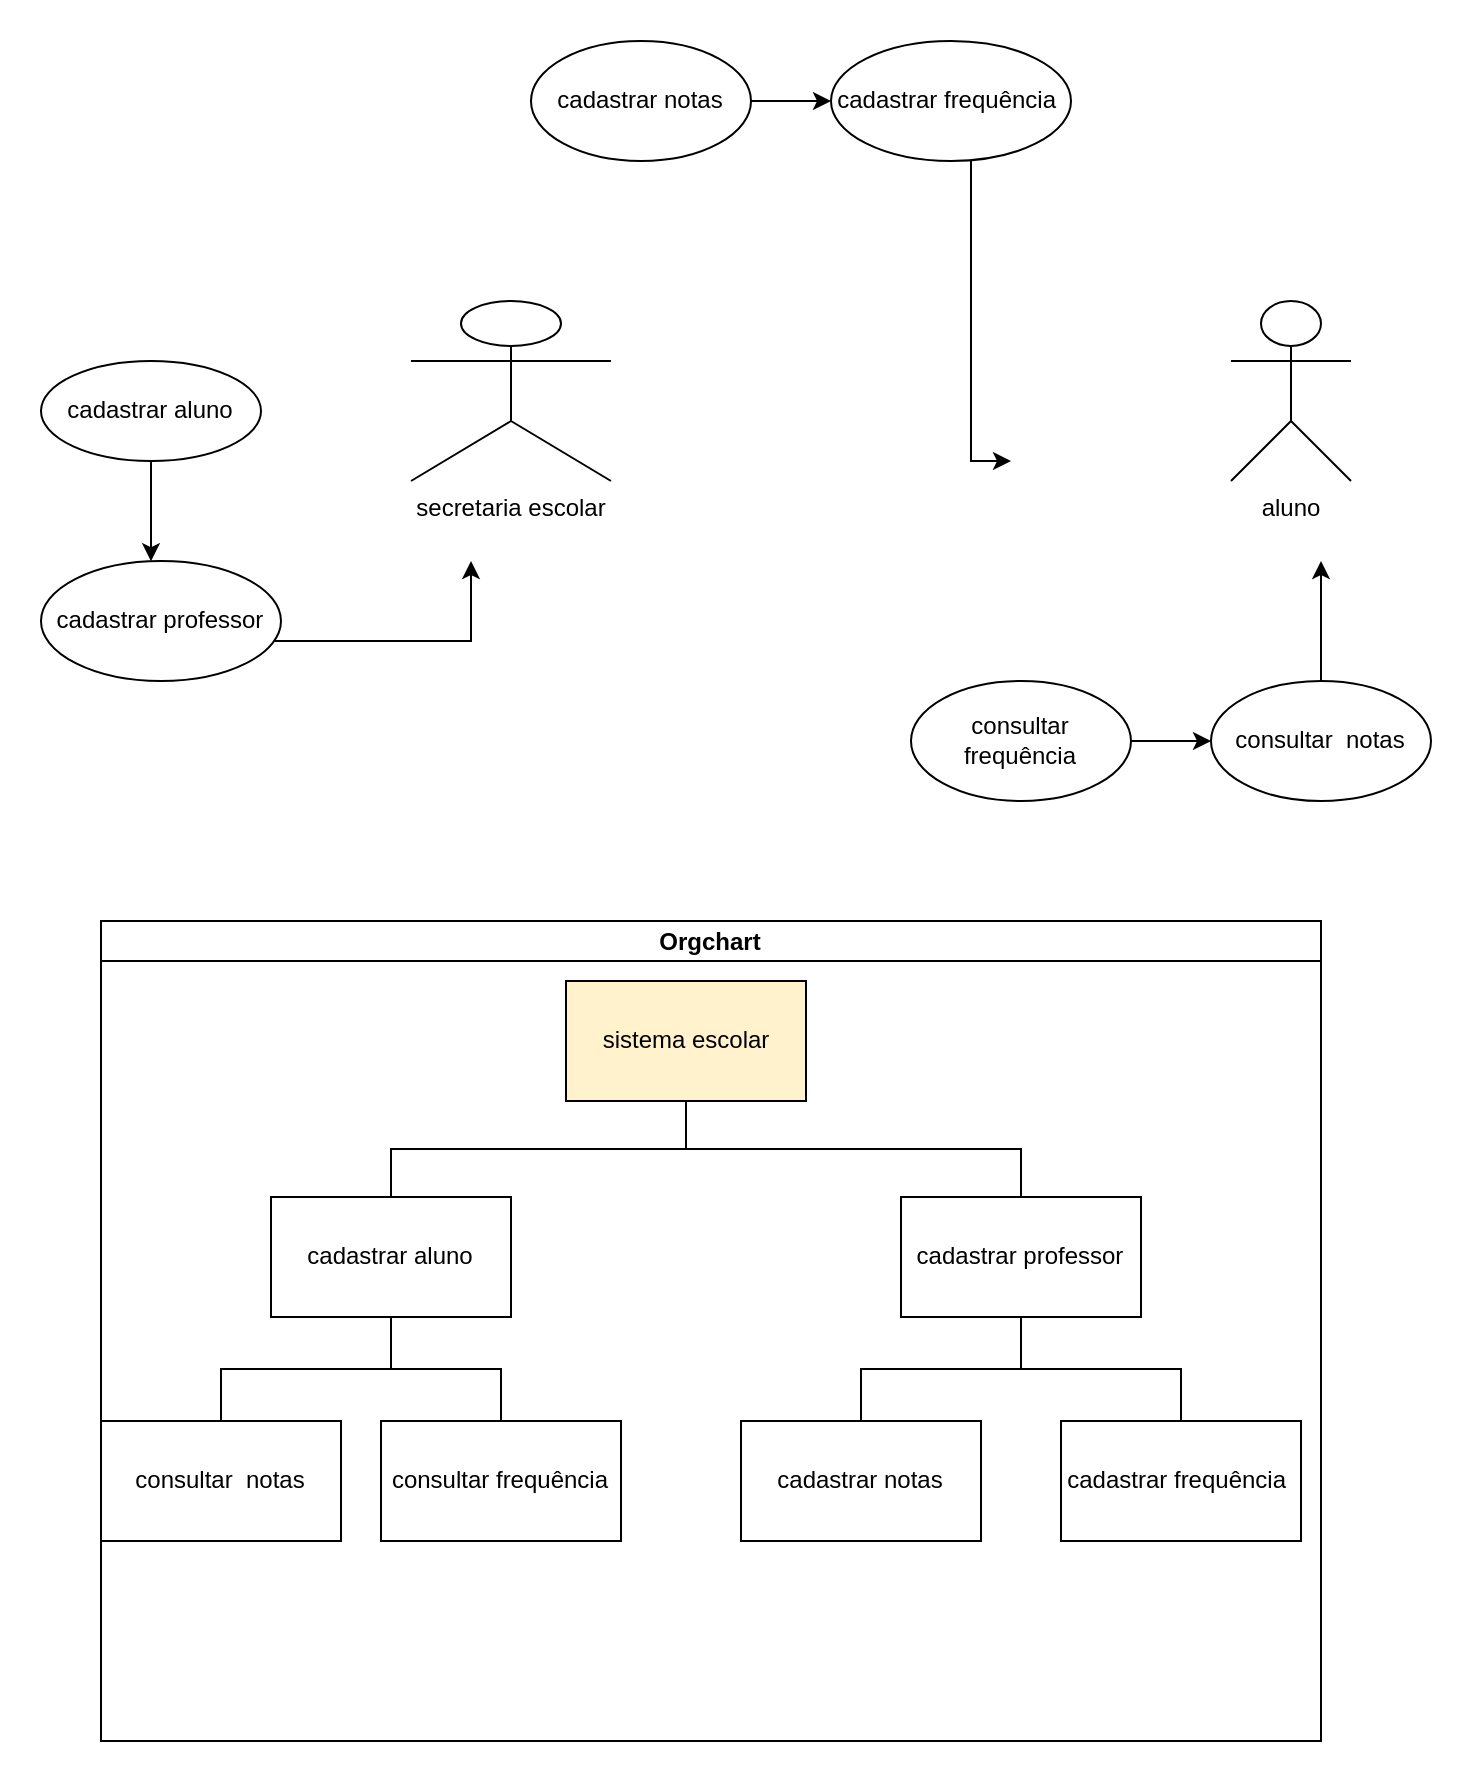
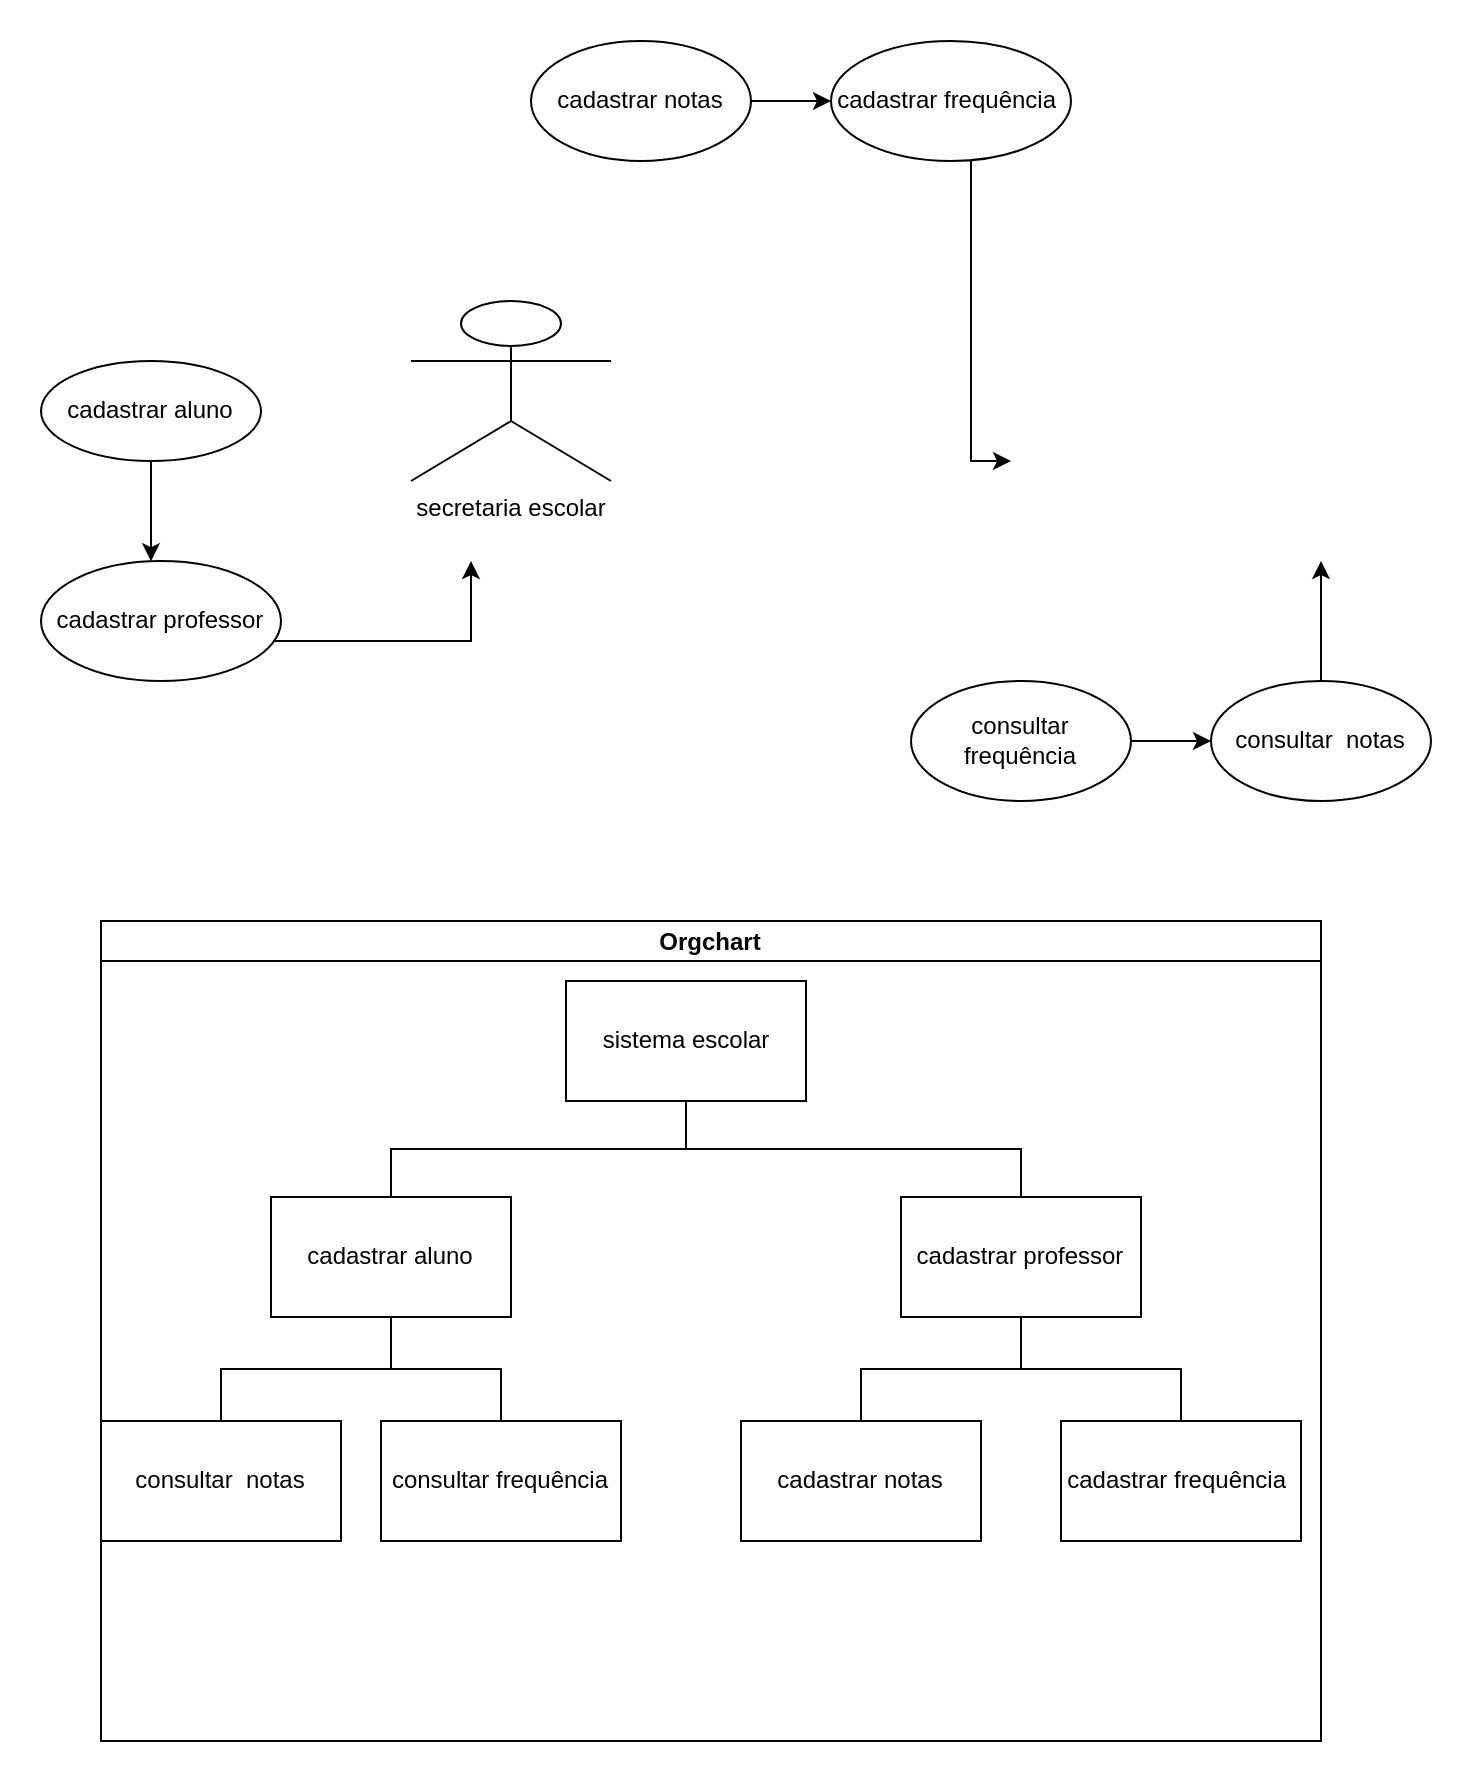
(1291, 391) -> none
(686, 1041) -> (686, 1041)
